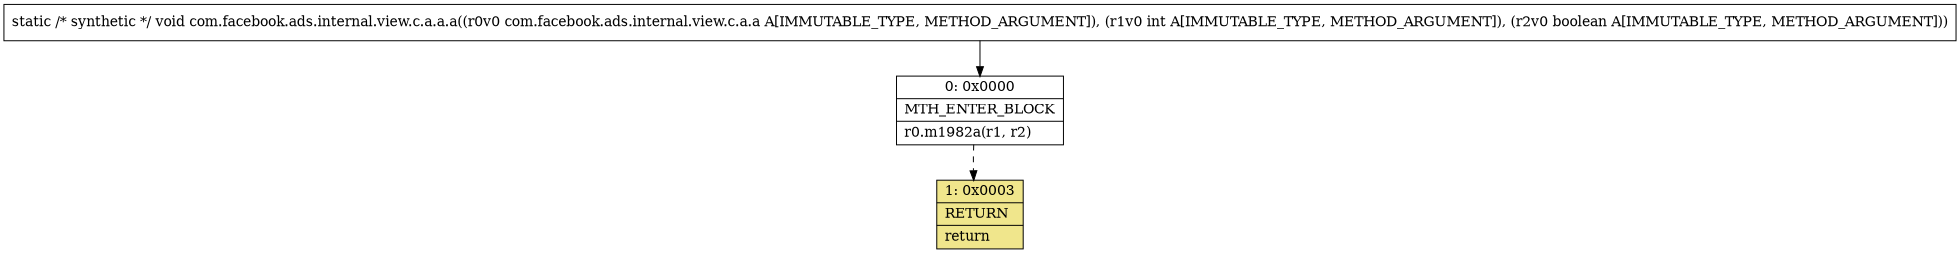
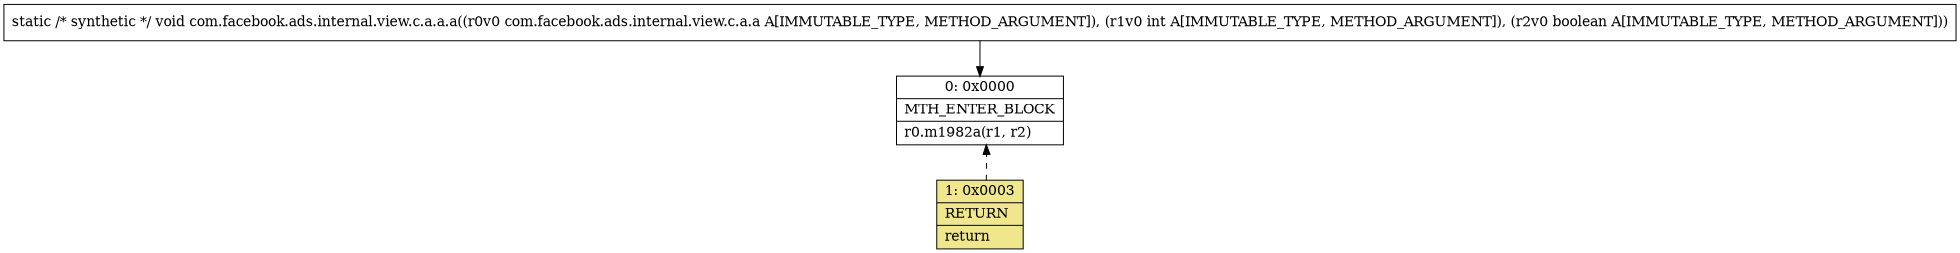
(973, 158) -> (987, 168)
